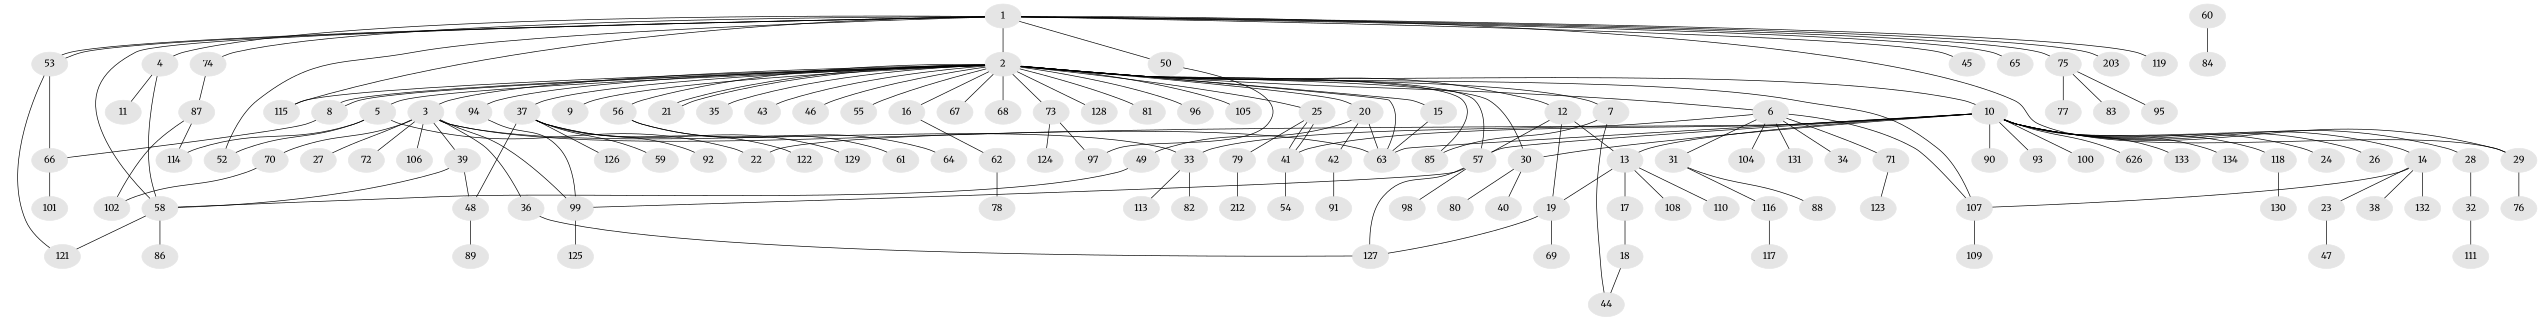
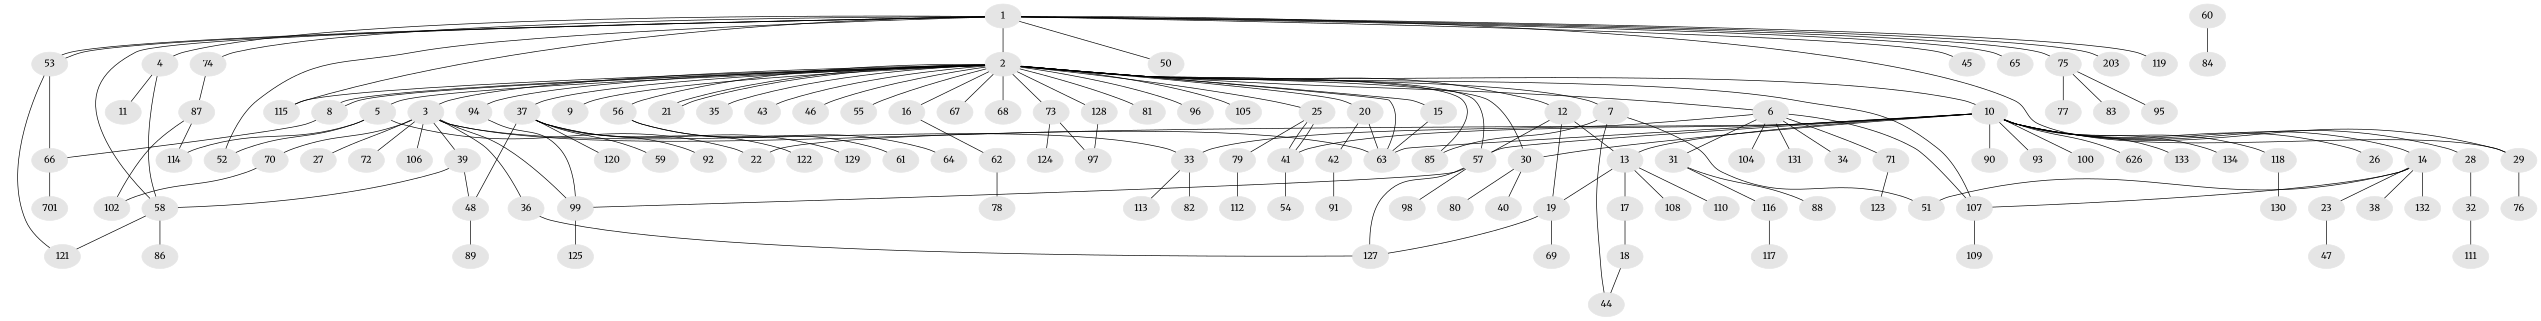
(1270, 120) -> (1095, 142)
(612, 160) -> (612, 160)
(1141, 160) -> none
(2326, 160) -> none
(50, 208) -> (50, 208)
(1238, 208) -> (1238, 208)
none -> (1926, 208)
